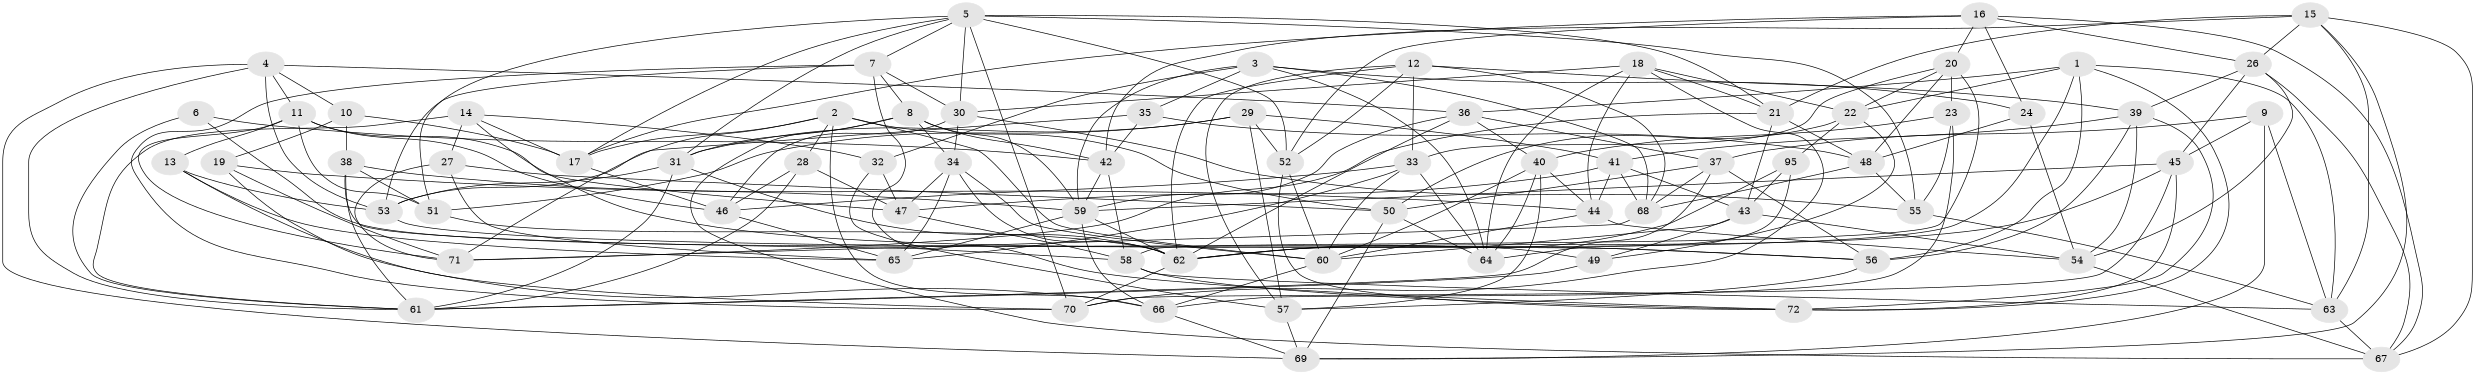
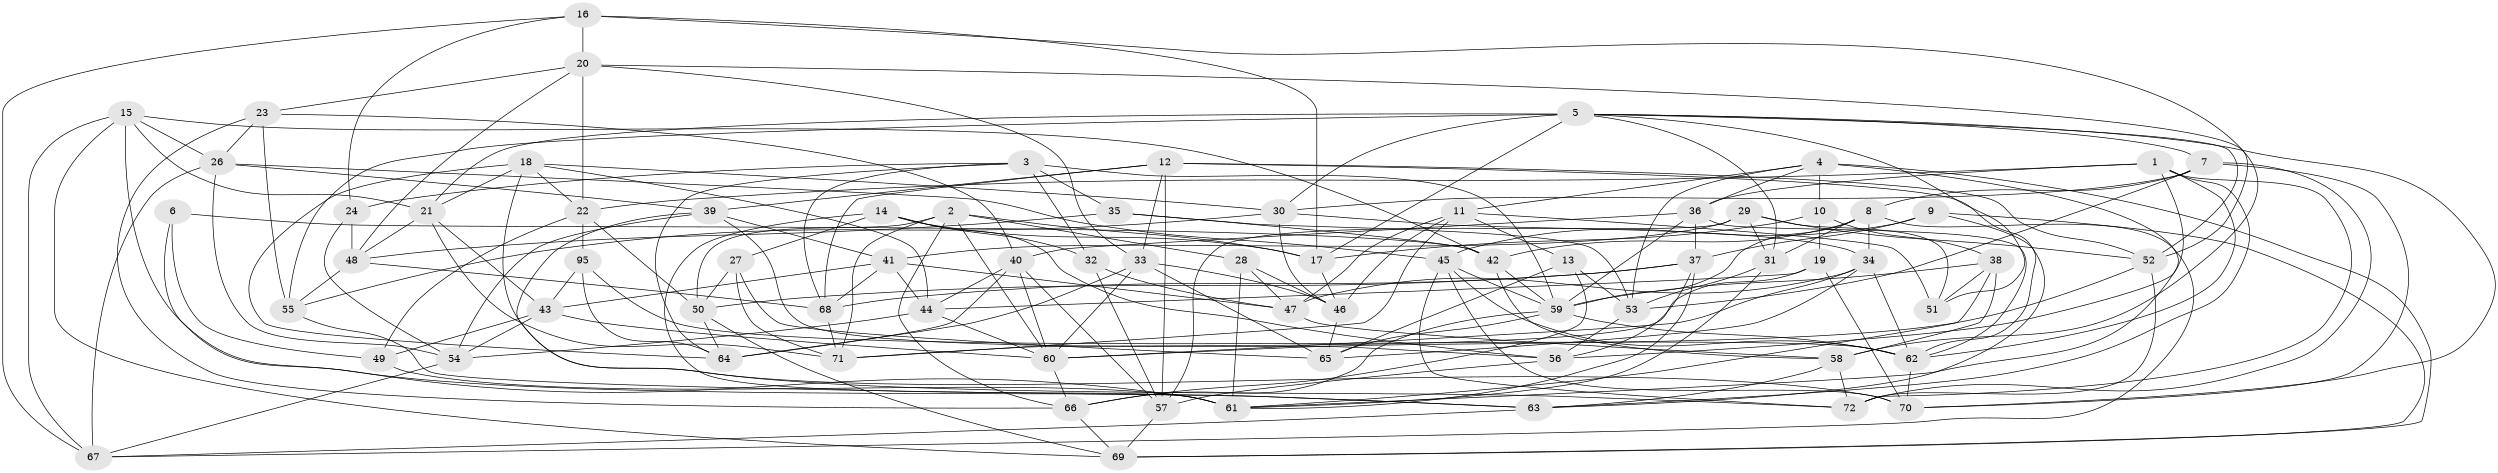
(2116, 40) -> (240, 138)
(901, 228) -> none
(808, 232) -> none
